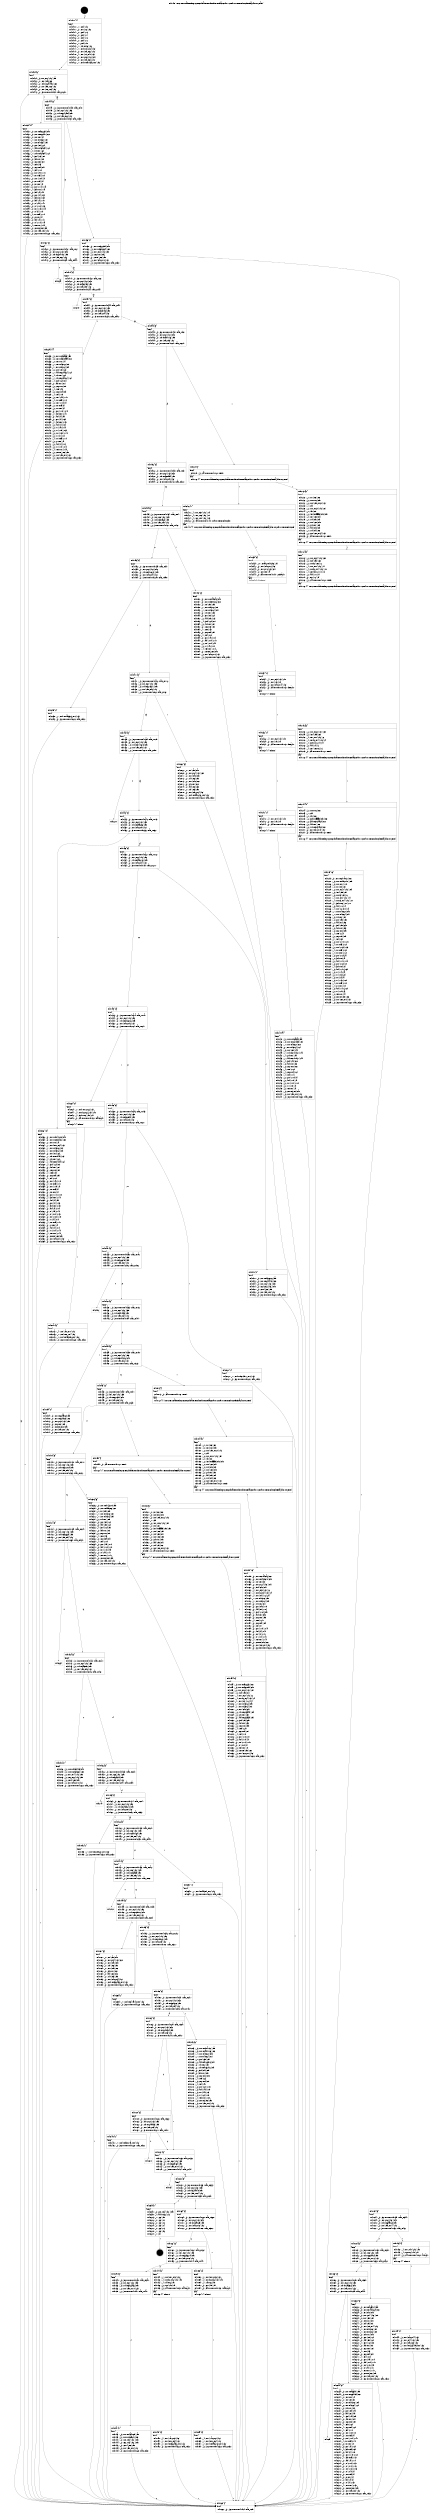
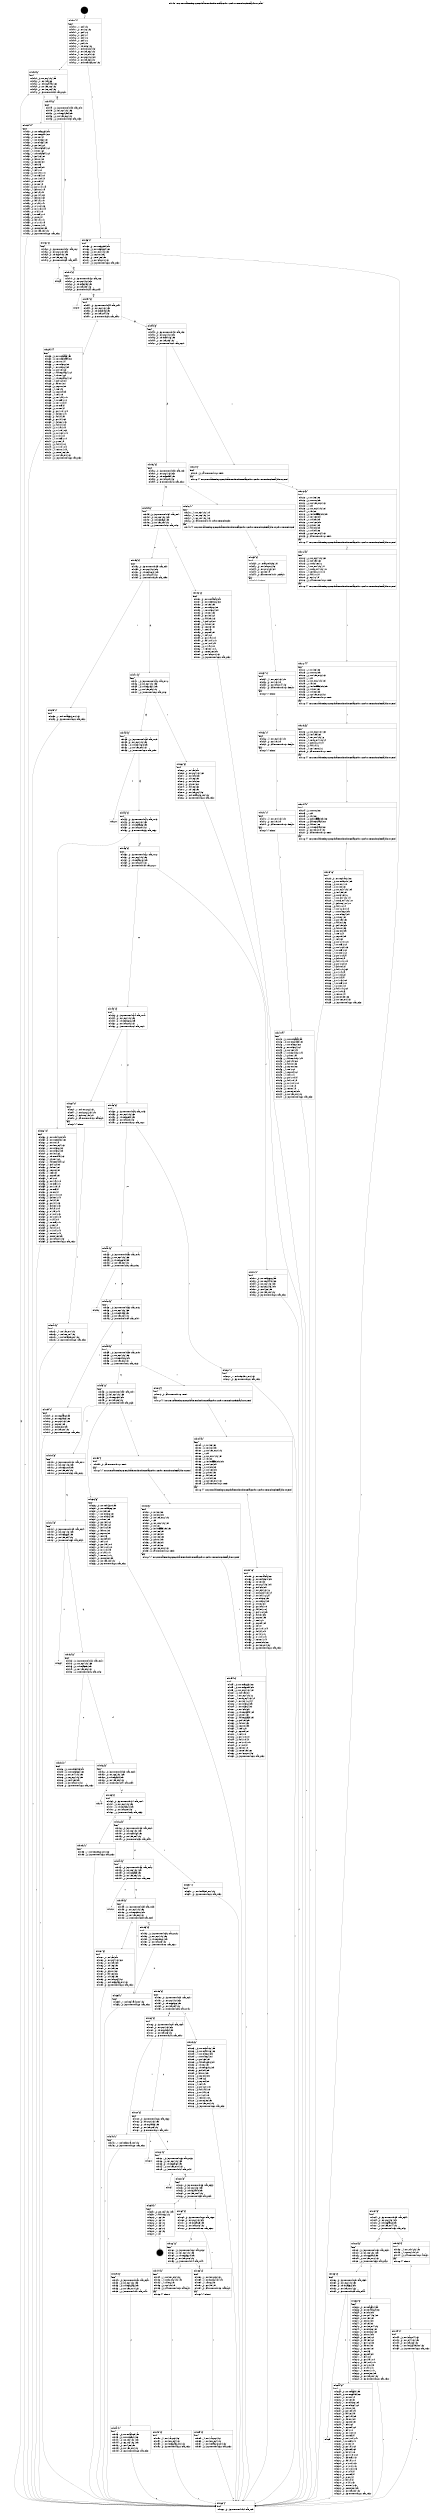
(78, 180) -> (96, 151)
(239, 493) -> (201, 494)
none -> (347, 684)
(80, 1487) -> (88, 1449)
(166, 1968) -> (145, 1970)
(171, 2094) -> (135, 2084)
(156, 2267) -> (198, 2266)
